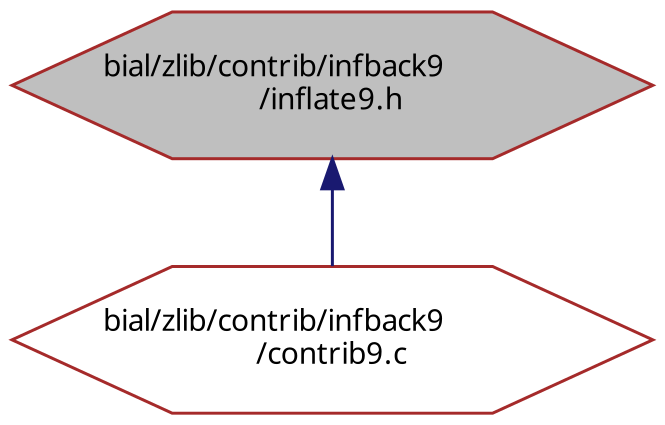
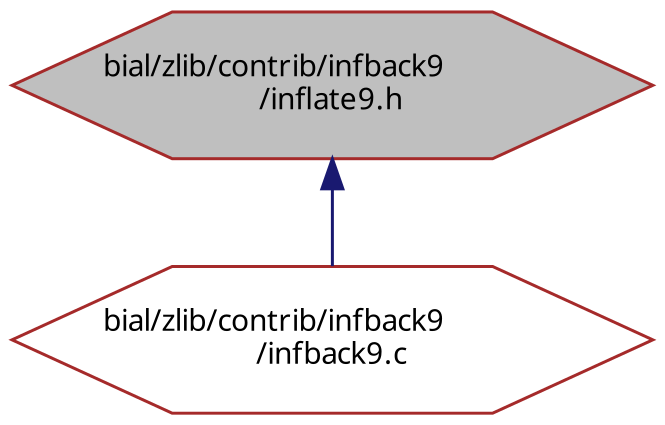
(332, 340) -> (332, 340)
